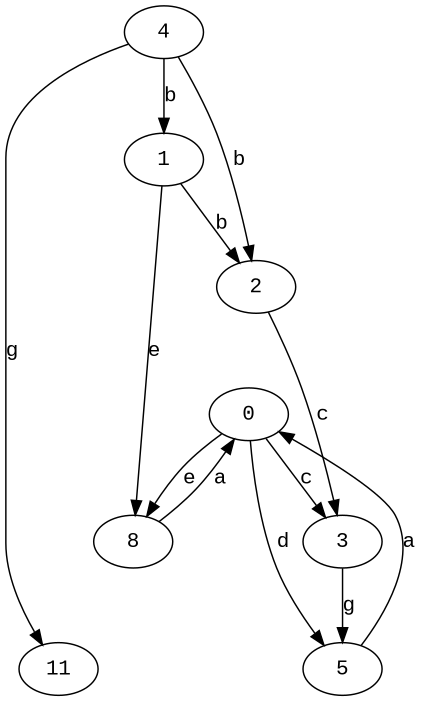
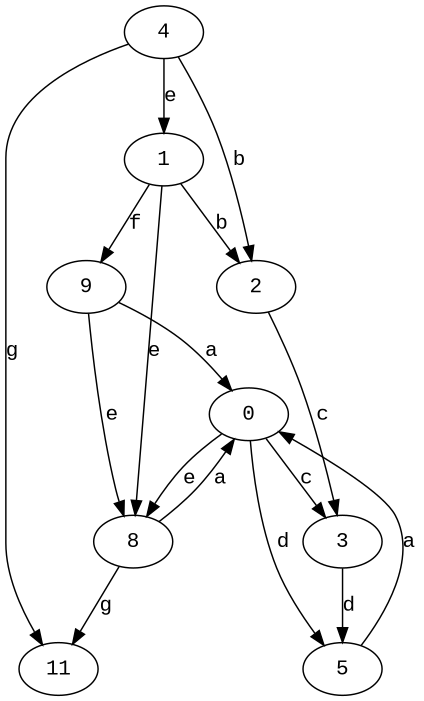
(171, 96) -> (171, 96)
none -> (86, 287)
none -> (100, 599)
(349, 605) -> (349, 605)
